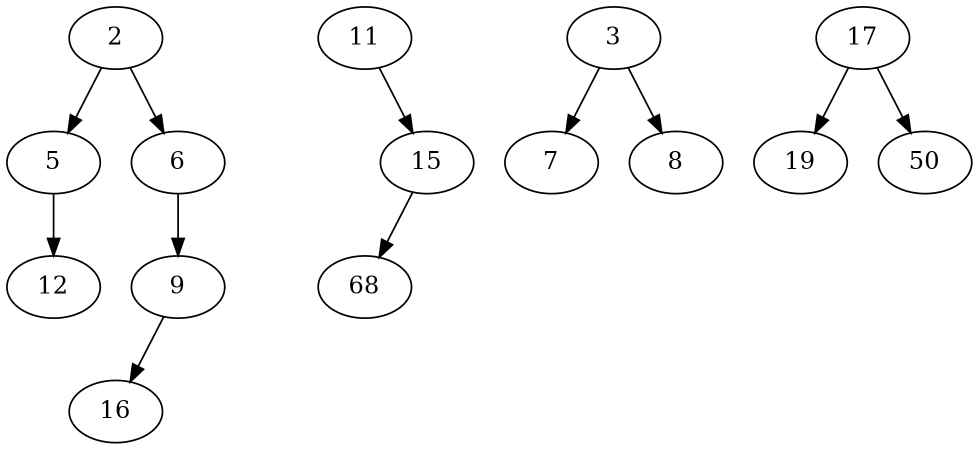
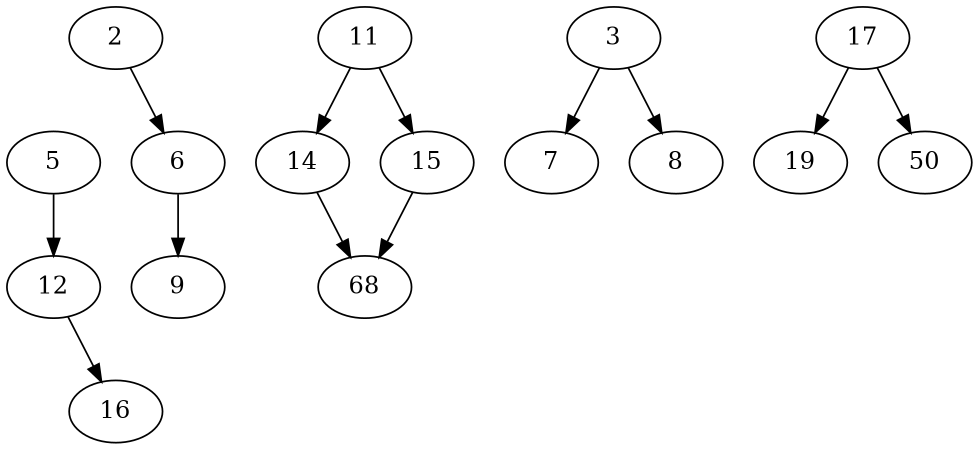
(89, 93) -> none
none -> (303, 163)
(151, 342) -> (81, 342)
